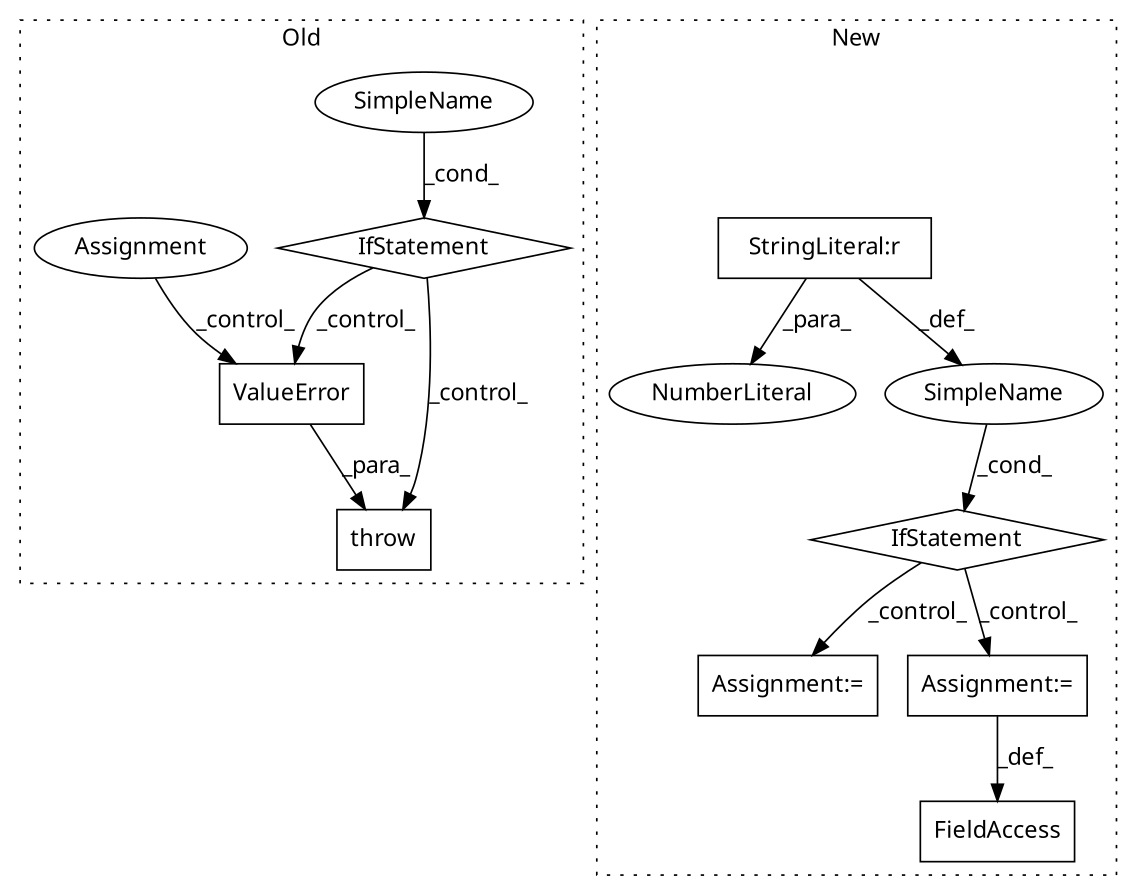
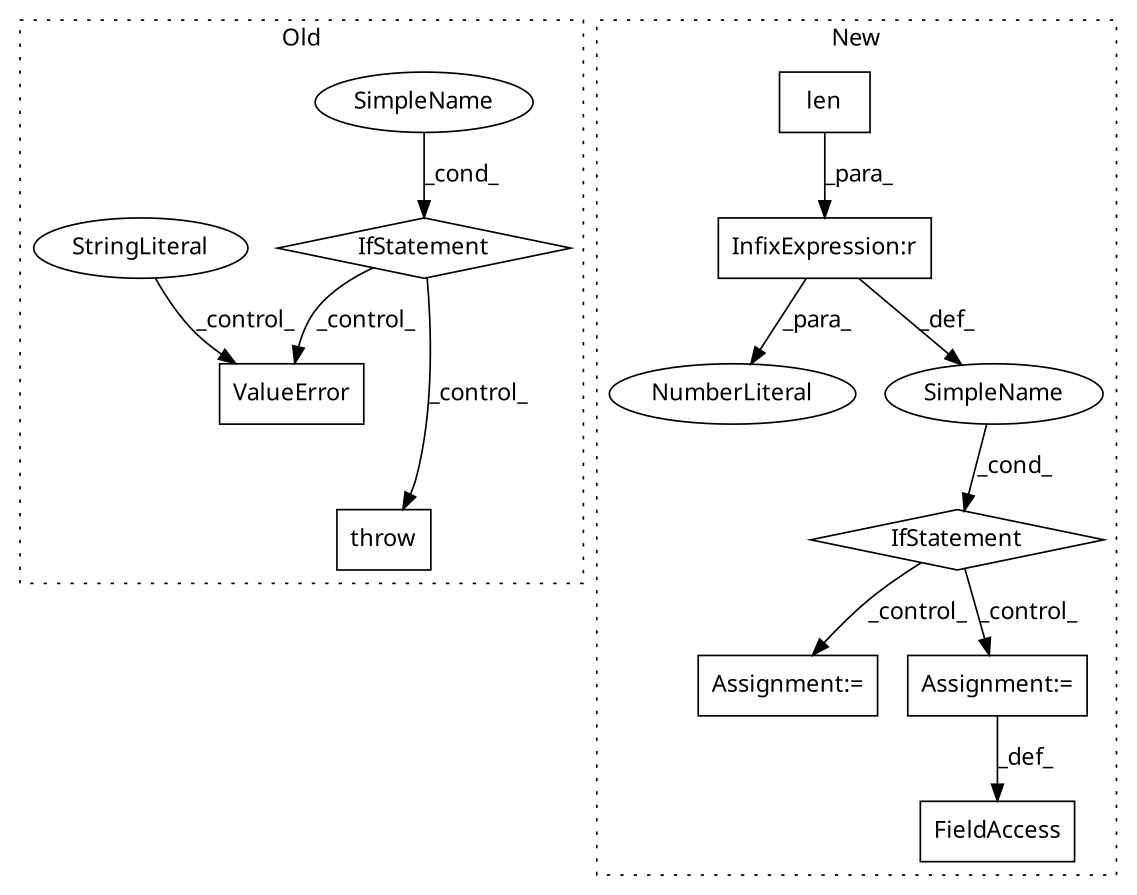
none -> (825, 102)
(141, 248) -> (141, 248)
(825, 248) -> (825, 248)
(333, 460) -> none
